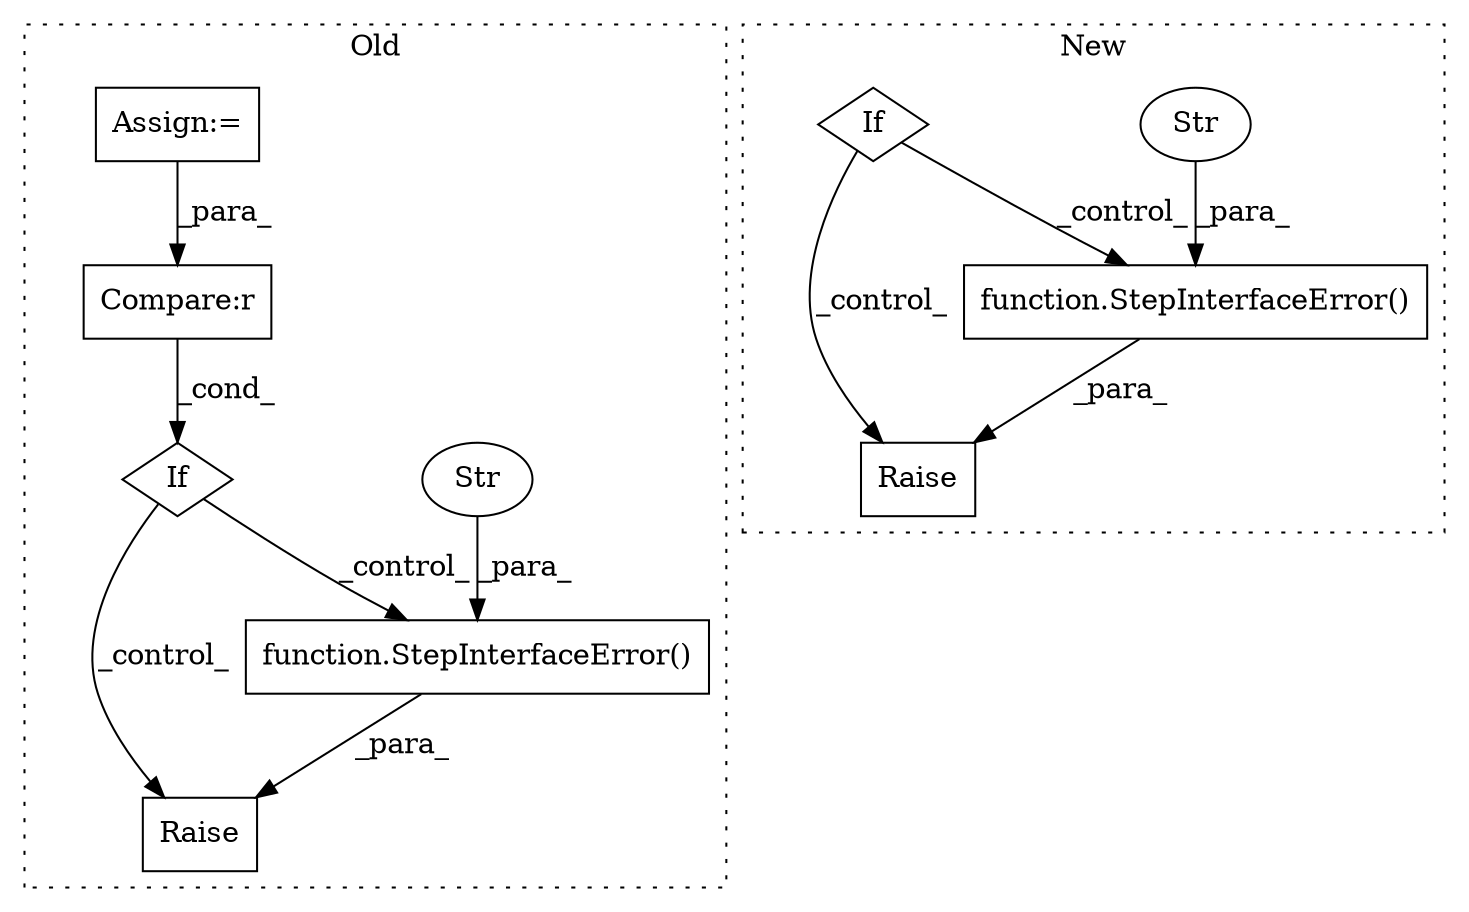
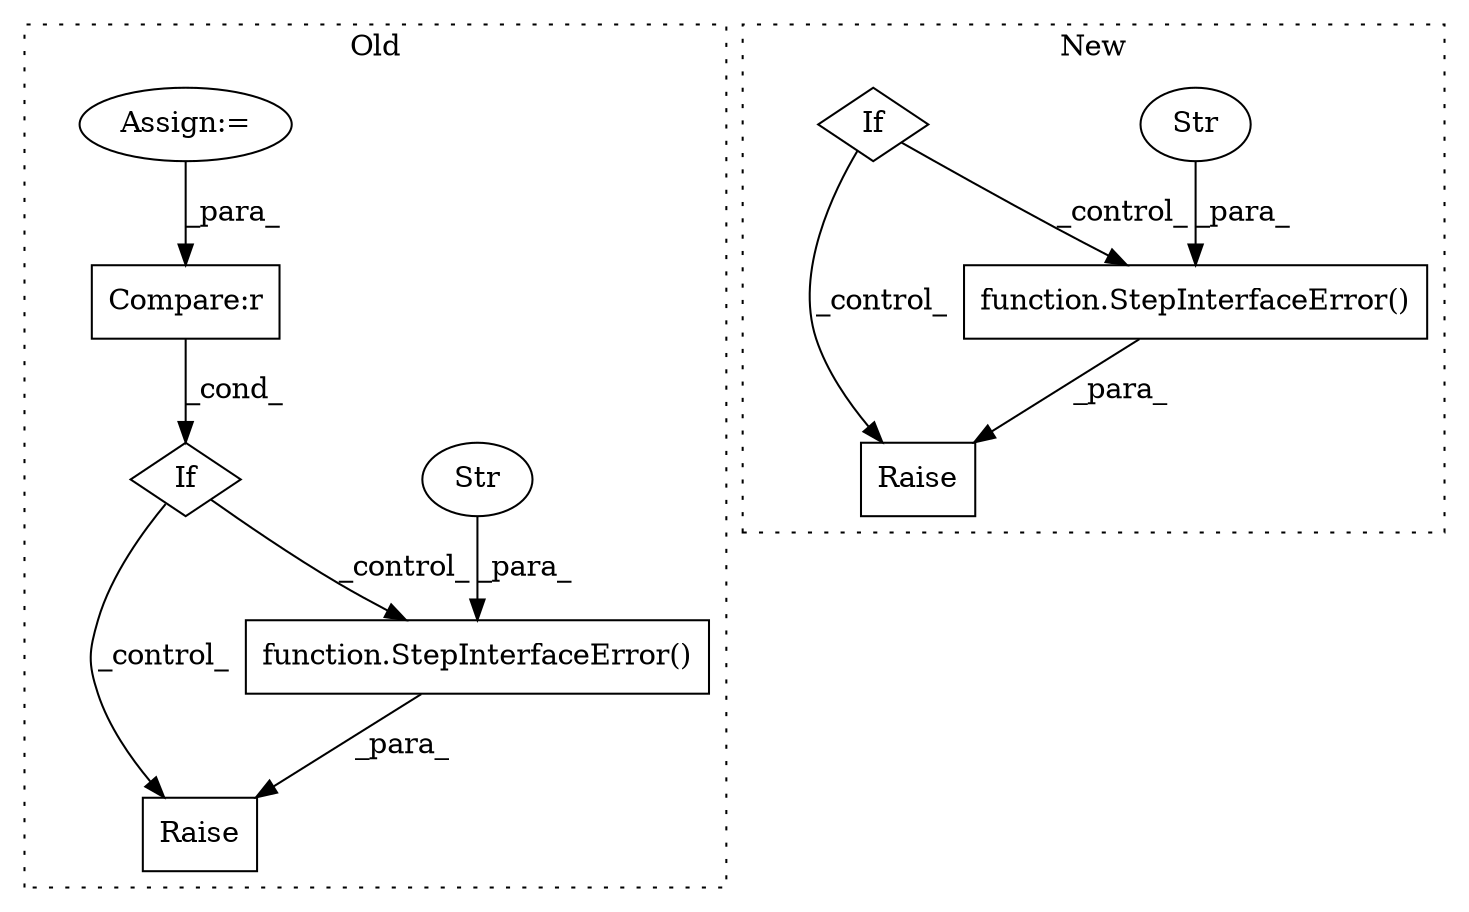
(178, 124) -> (186, 124)
